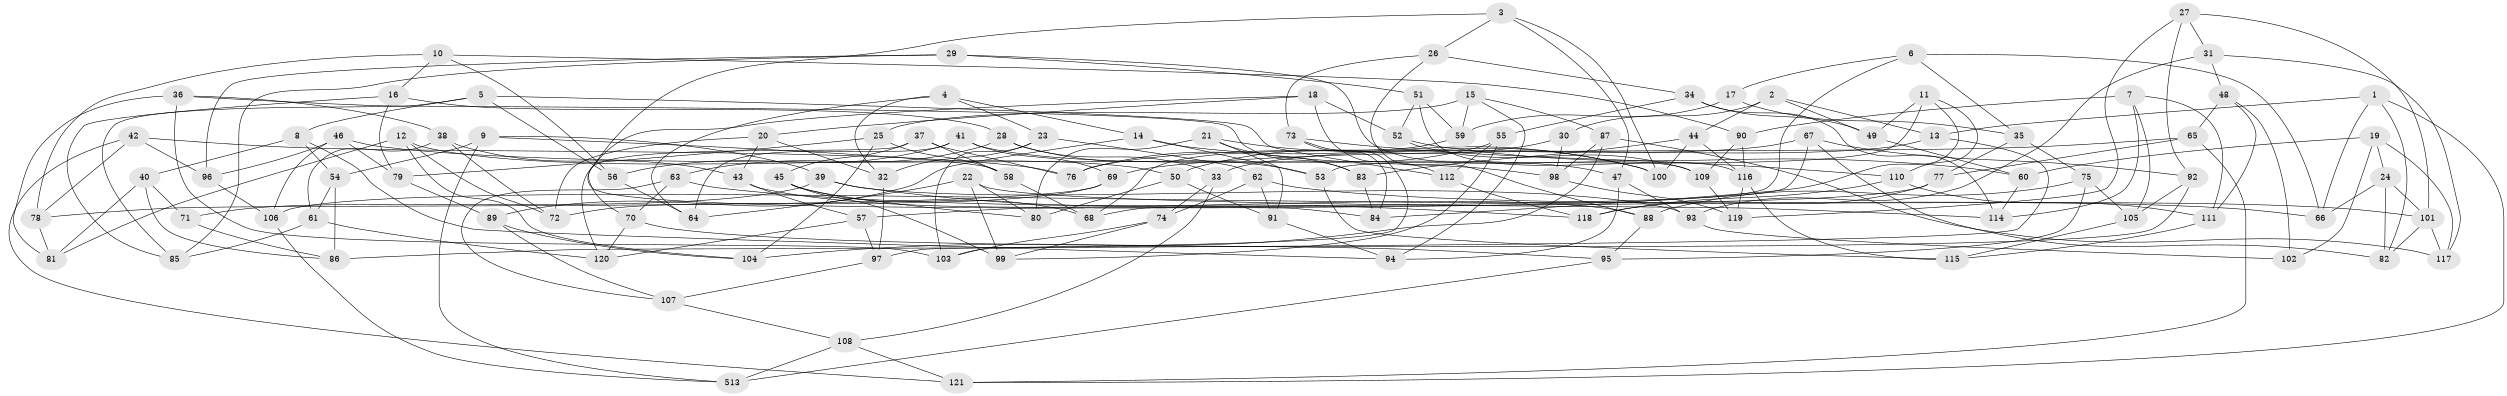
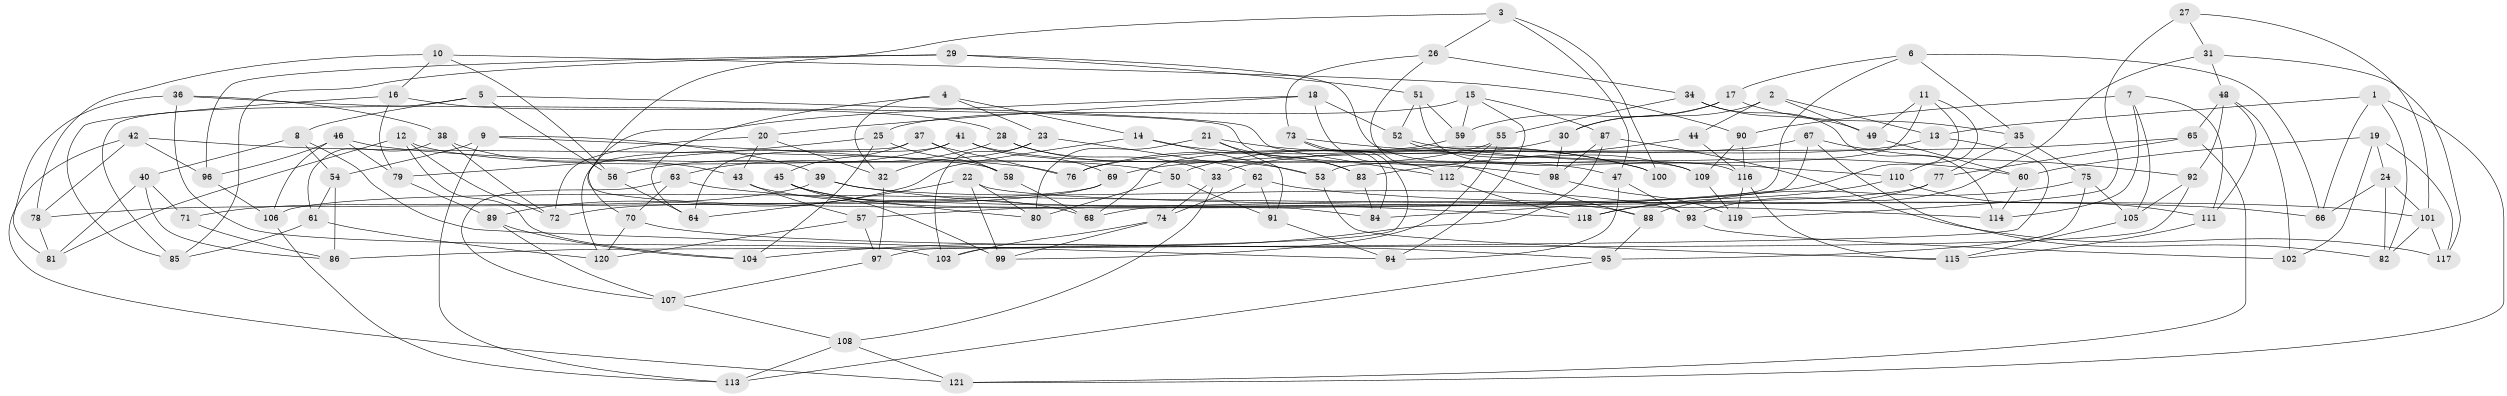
(2167, 93) -> (2216, 140)
none -> (1648, 116)
(1677, 157) -> none
(733, 383) -> (733, 383)
